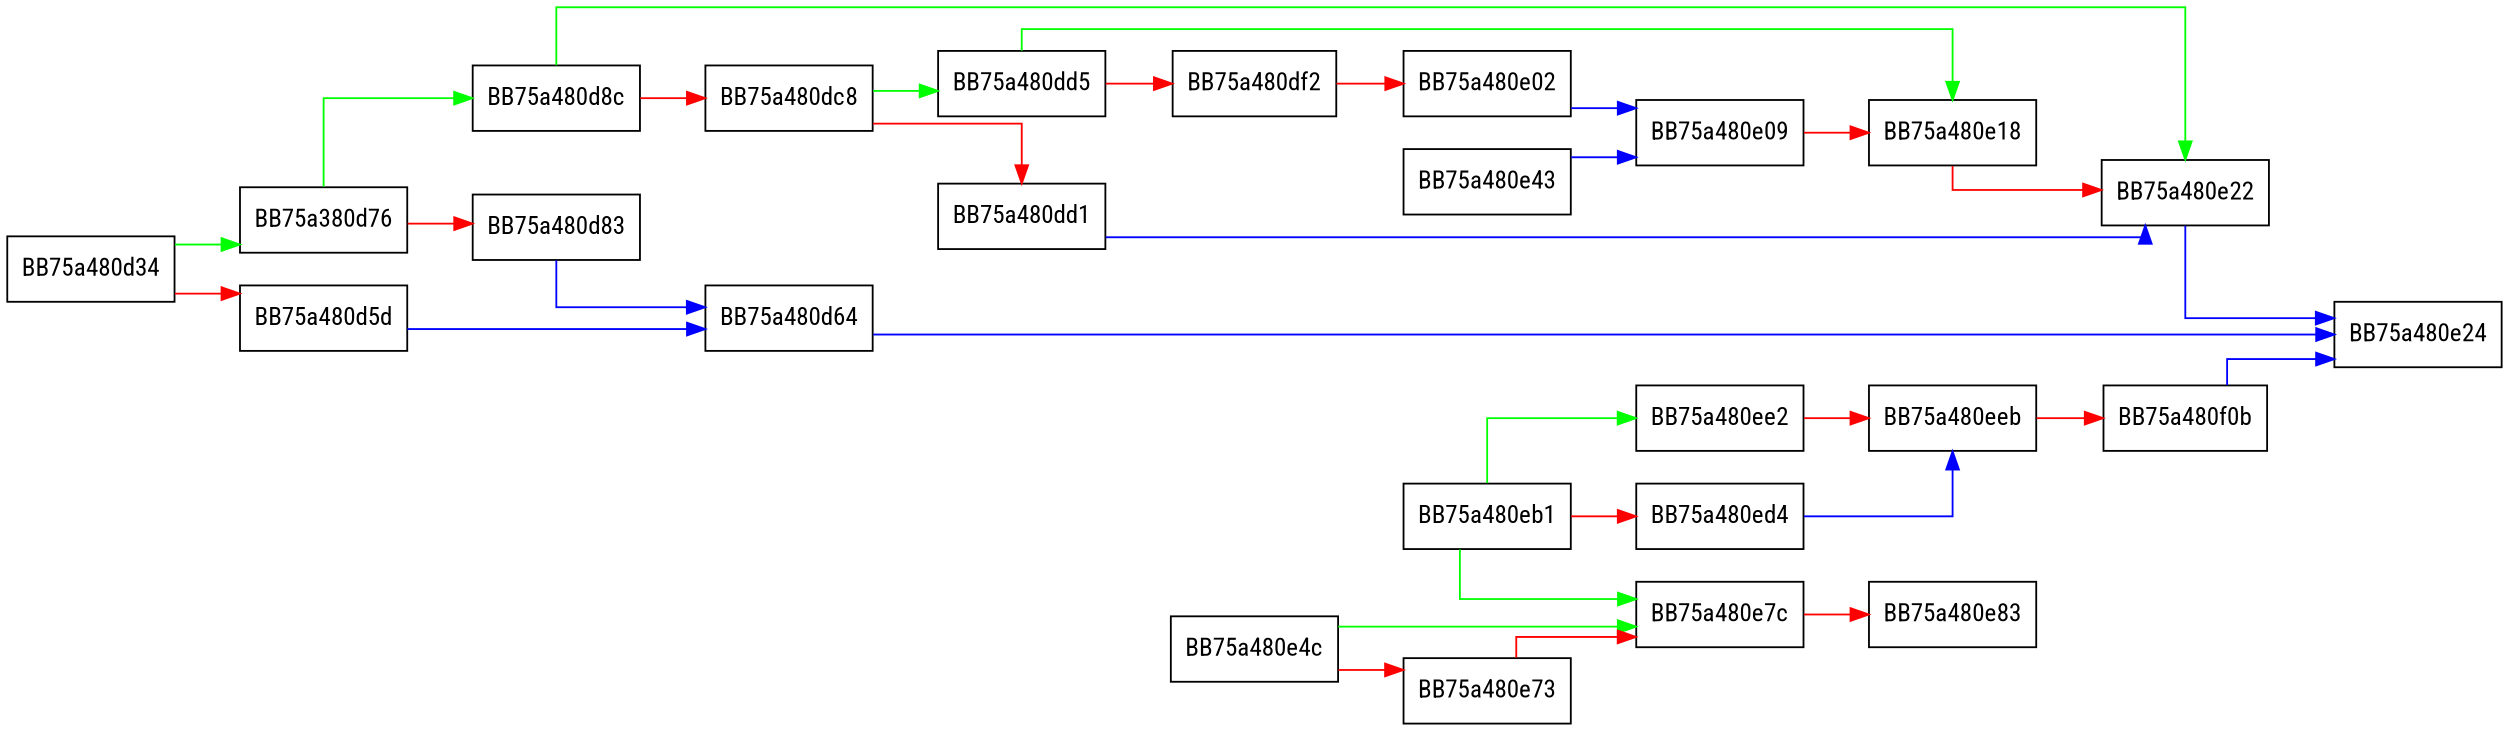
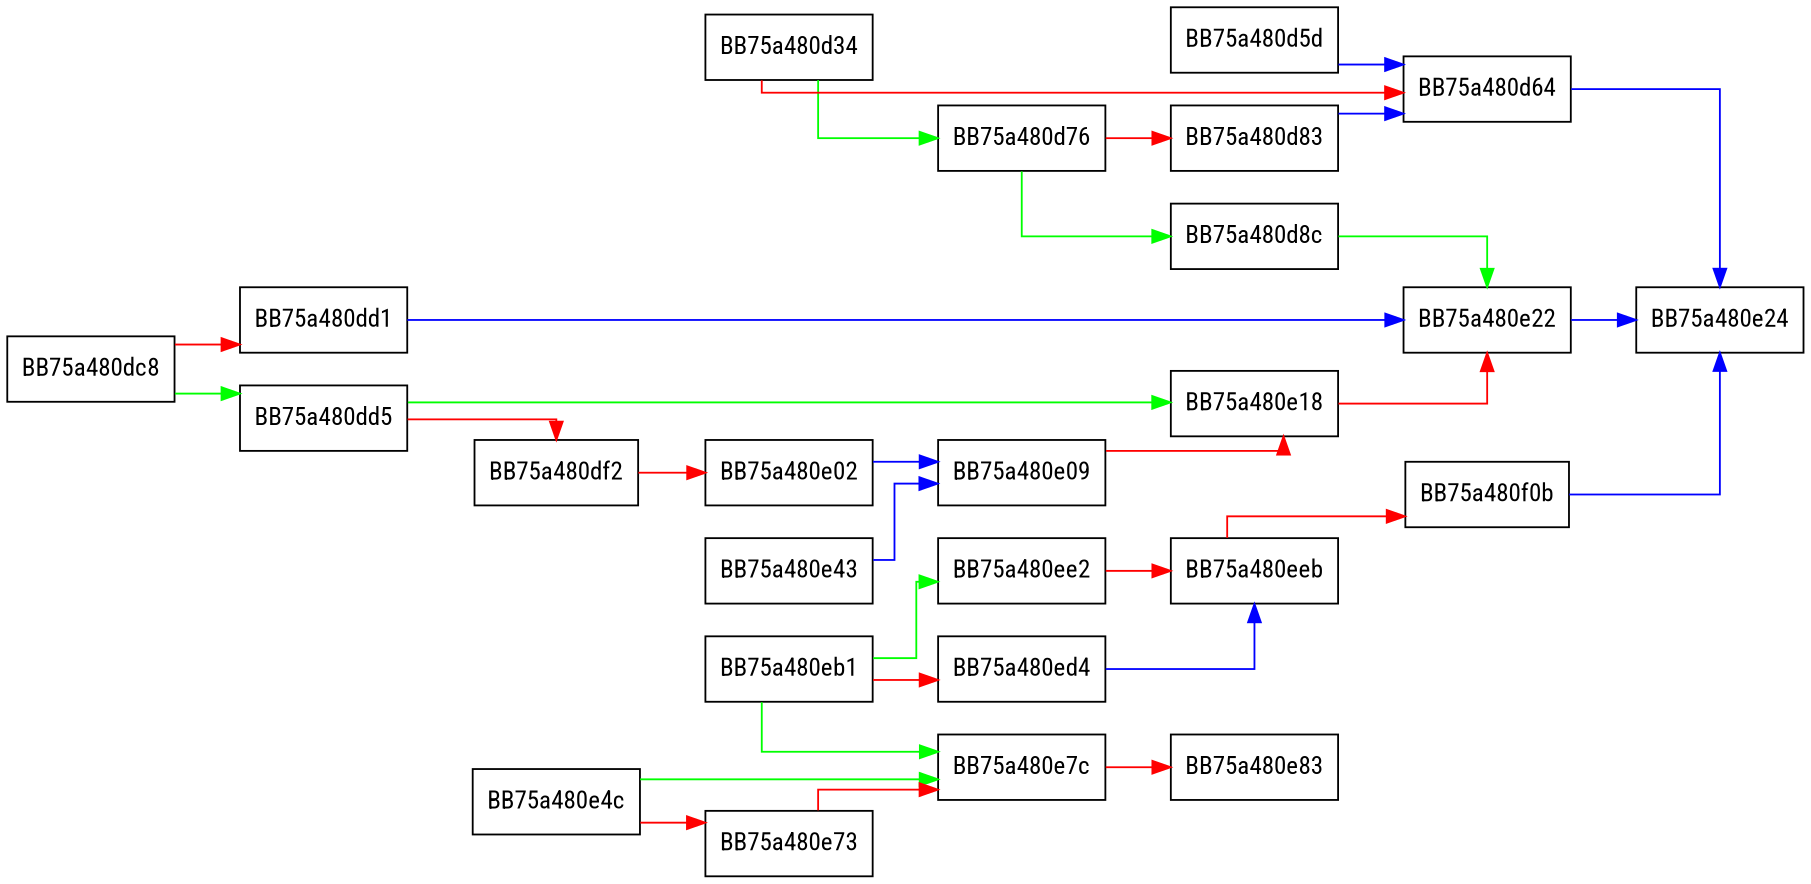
(664, 98) -> none
(324, 220) -> (1022, 138)
(198, 294) -> (1067, 93)
